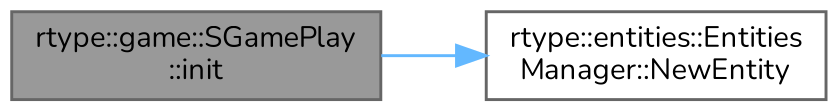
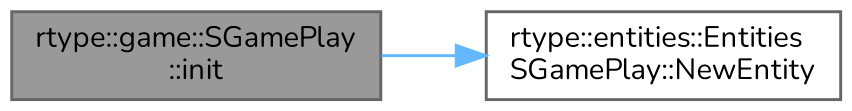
(656, 56) -> (663, 56)
